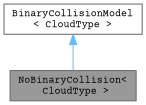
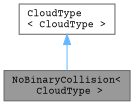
(73, 19) -> (67, 19)
